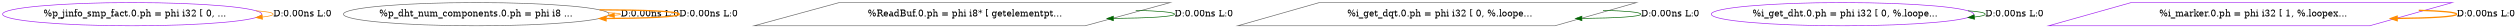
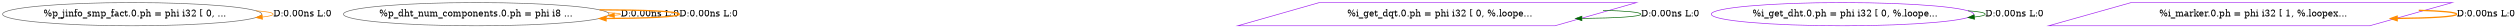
(132, 14) -> (132, 14)
(962, 14) -> none
(1437, 14) -> (1437, 14)
